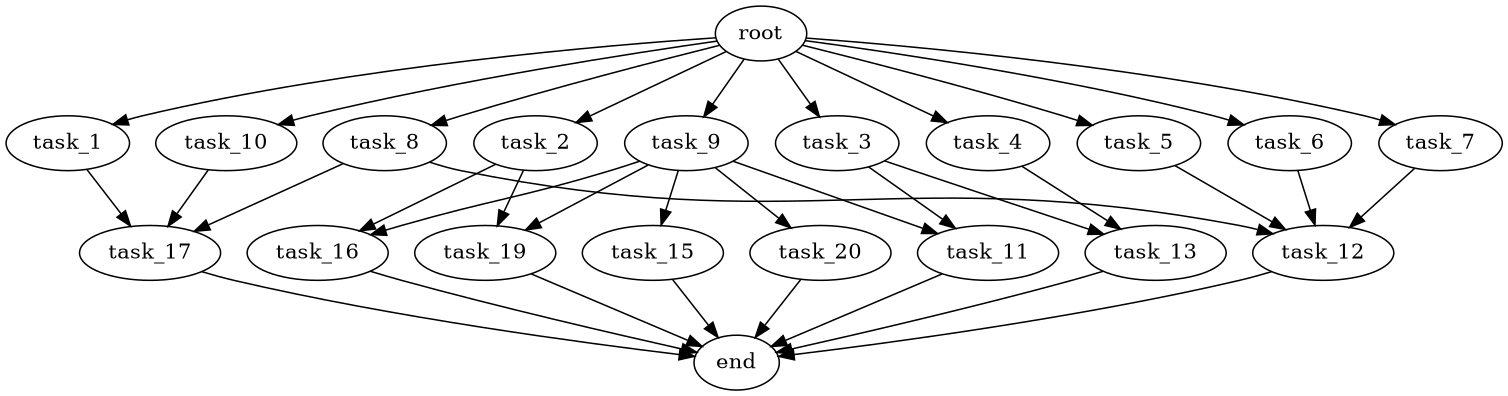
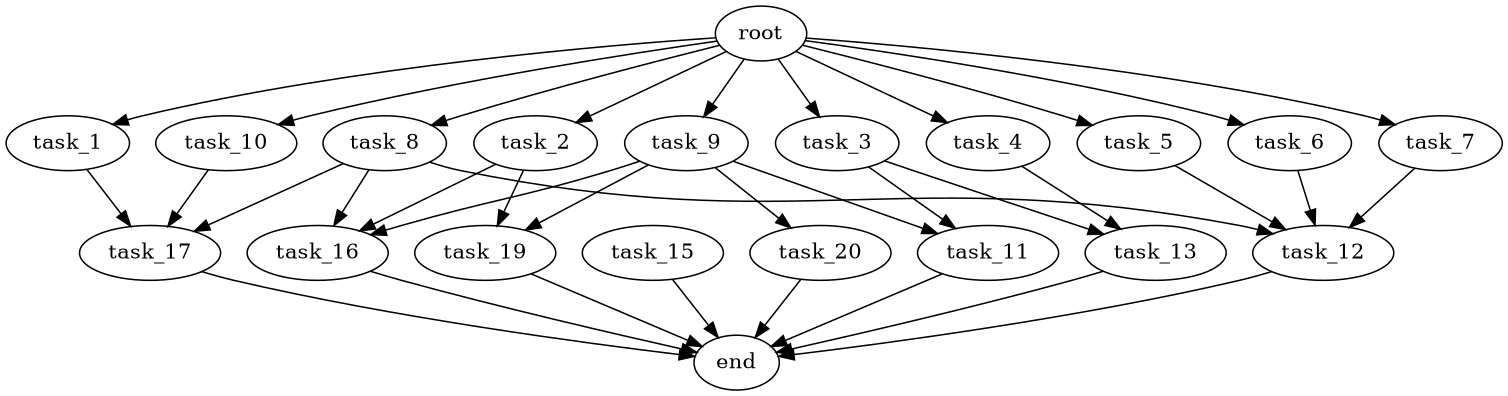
(672, 189) -> none
none -> (355, 191)
